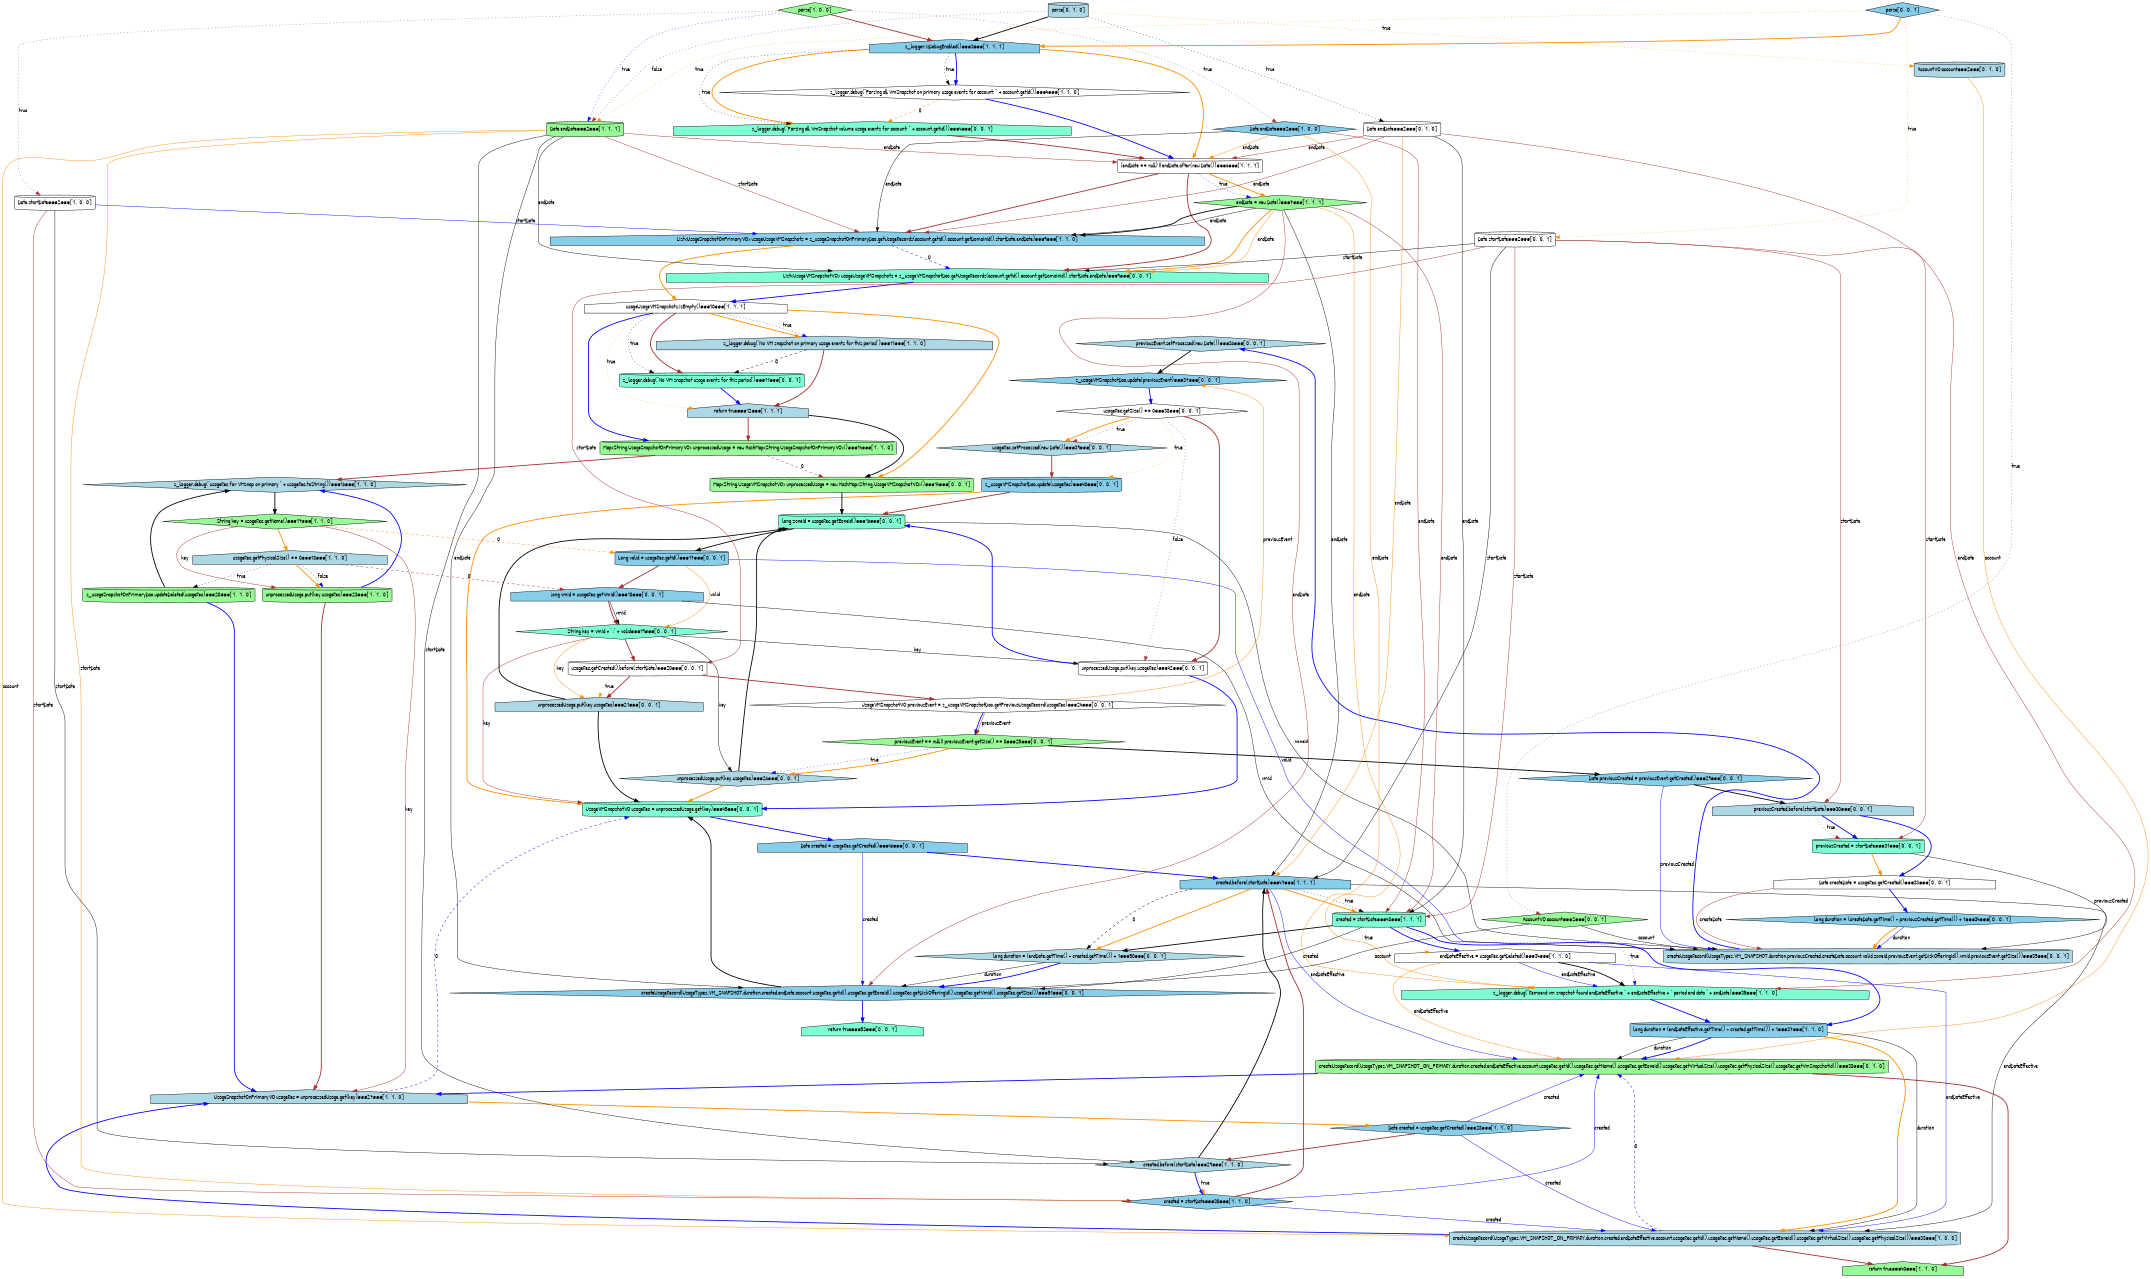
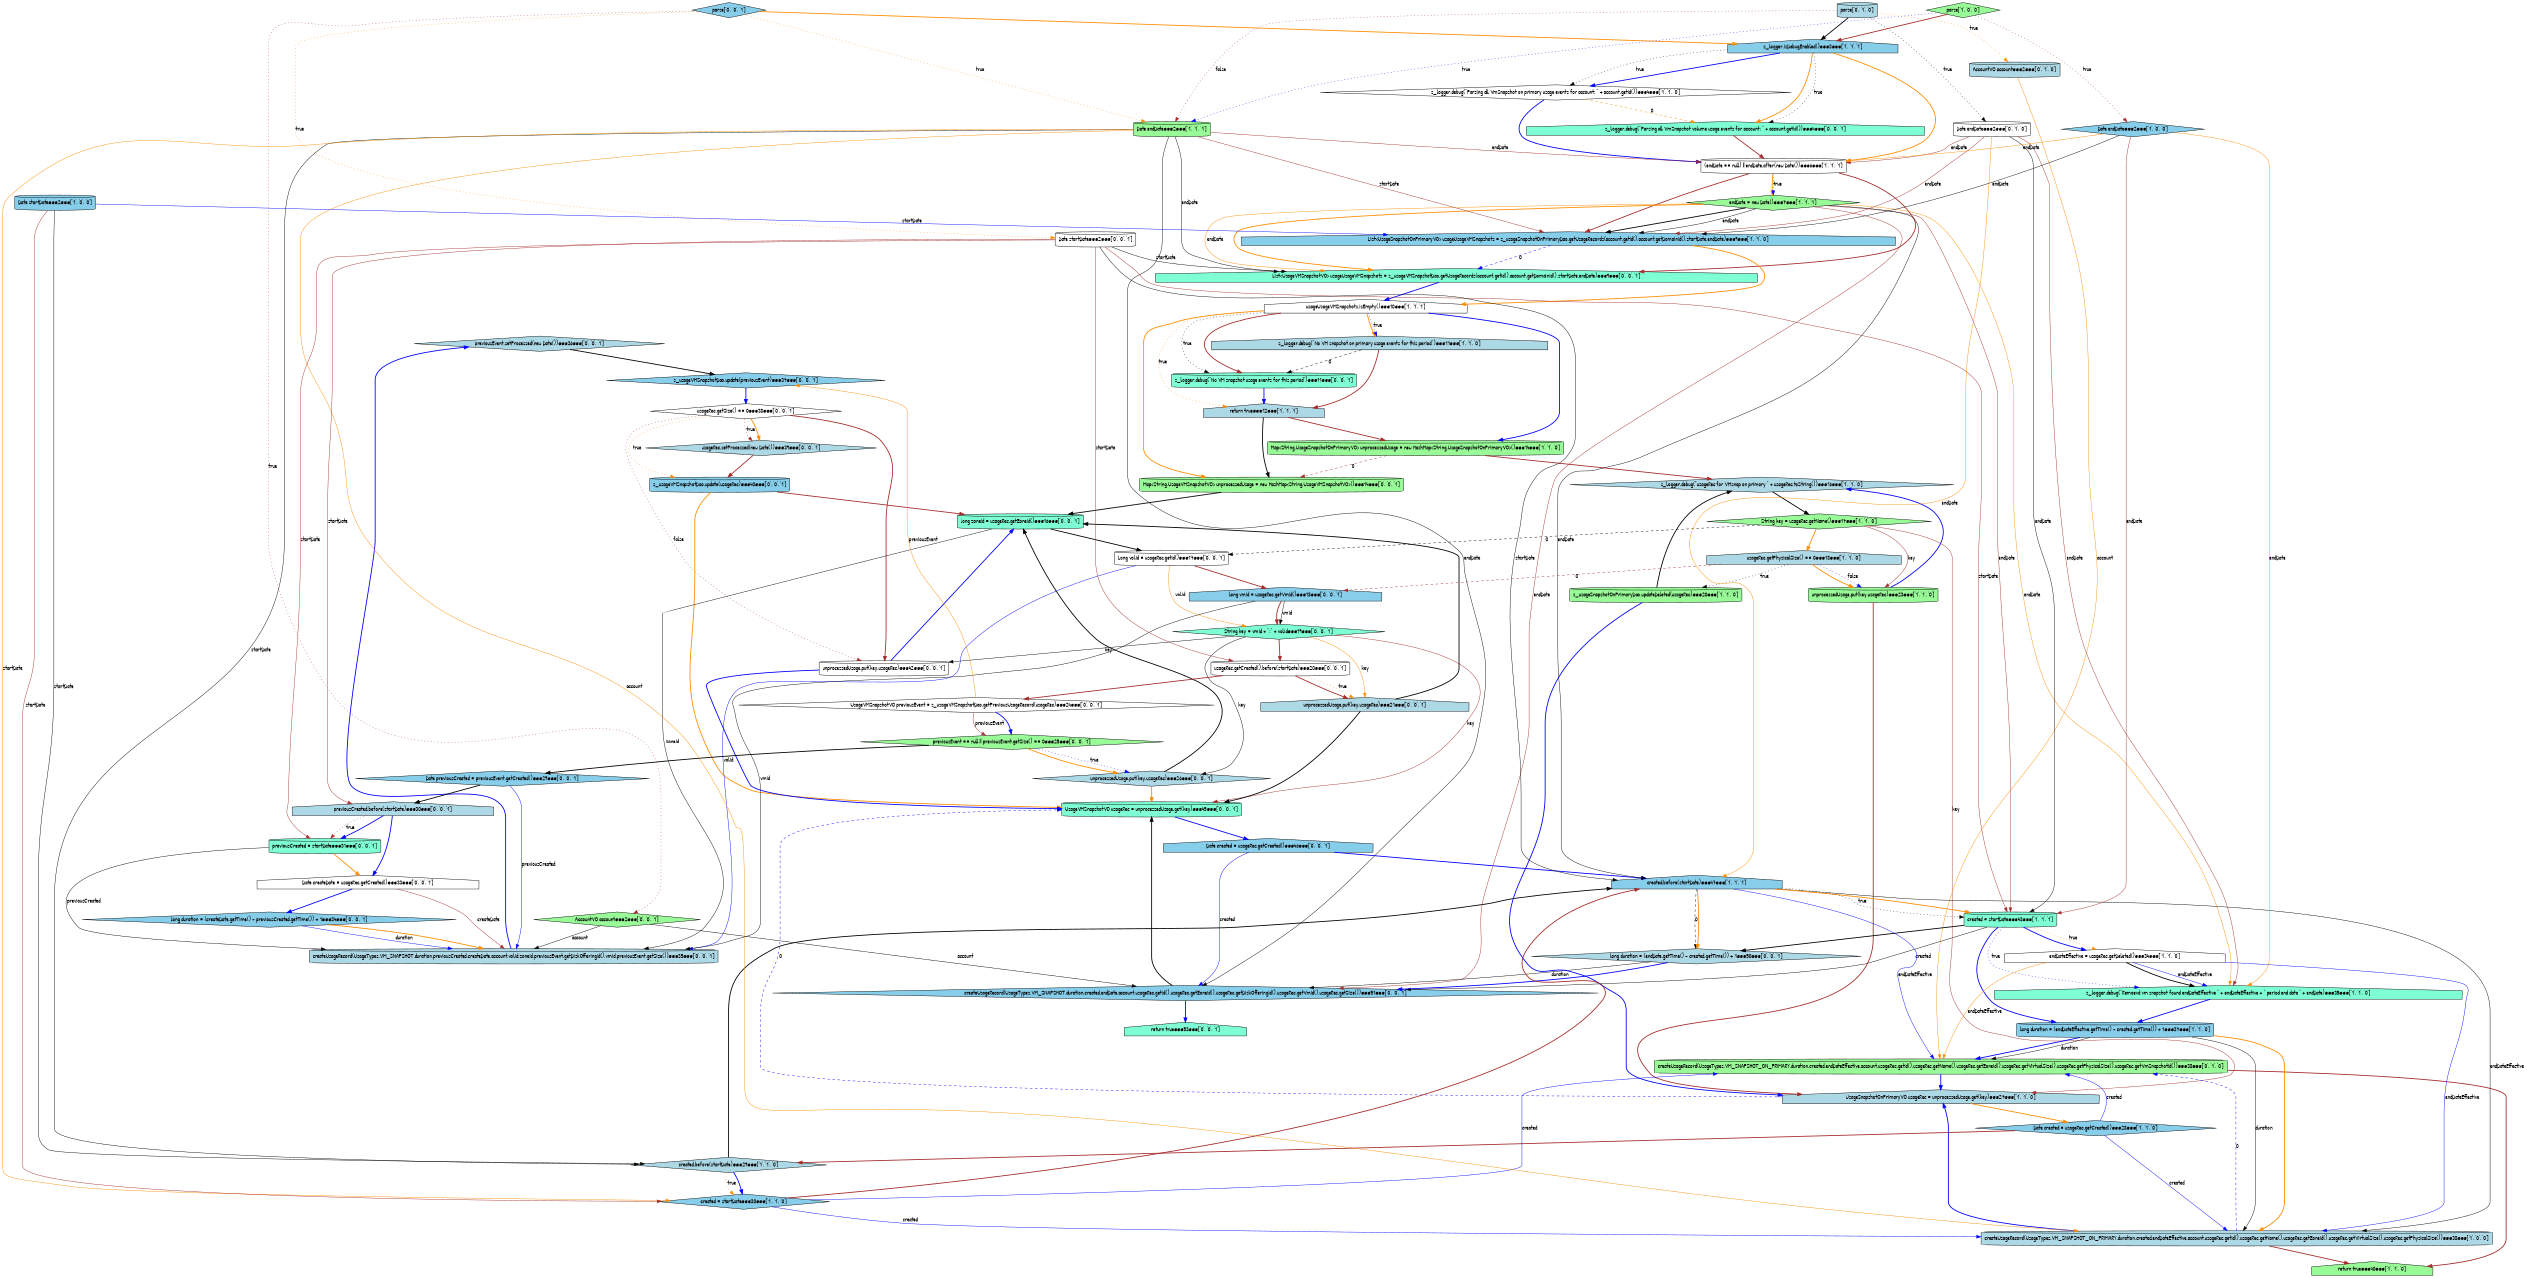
(324, 23) -> none
(55, 203) -> (55, 203)
(465, 539) -> (1496, 539)
(672, 558) -> (1171, 558)
